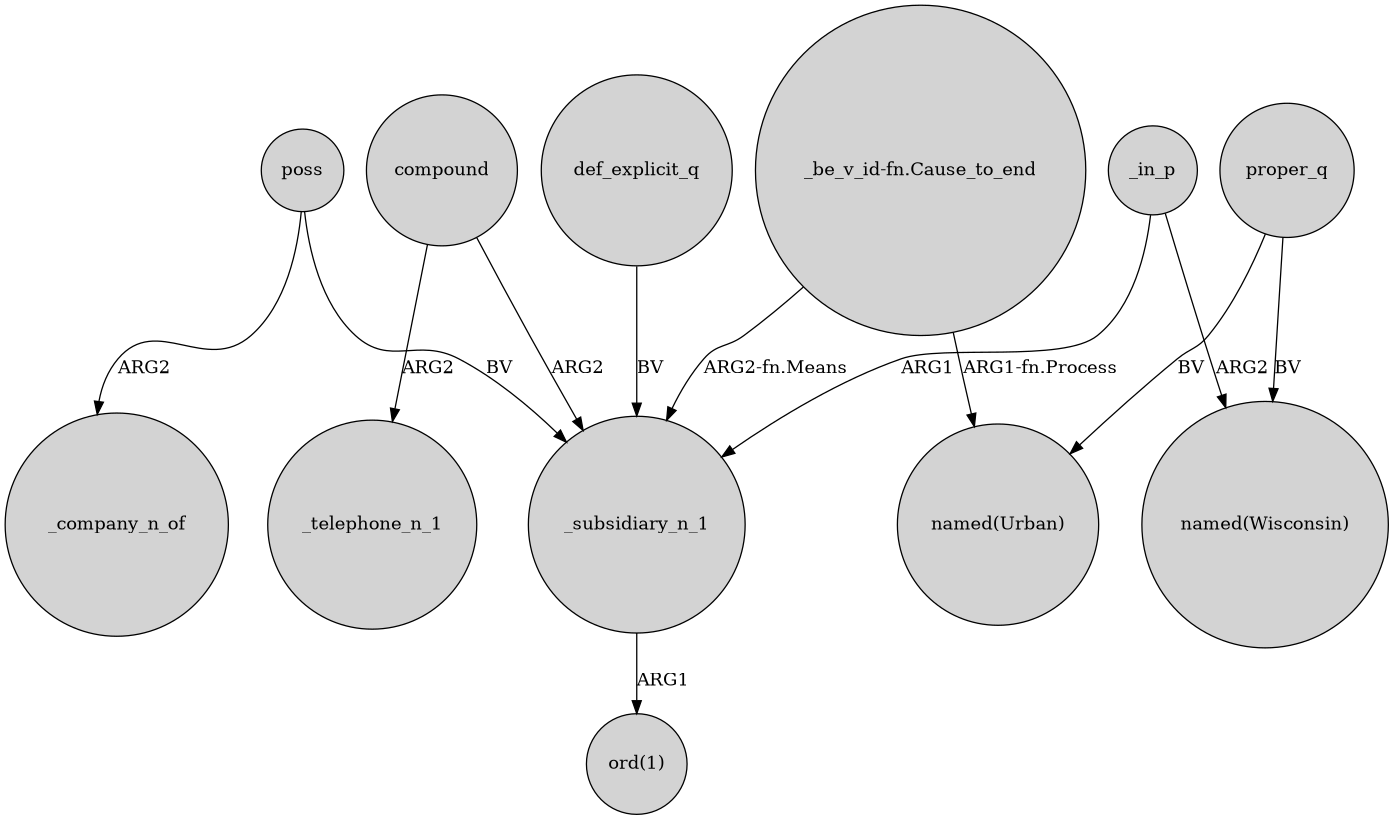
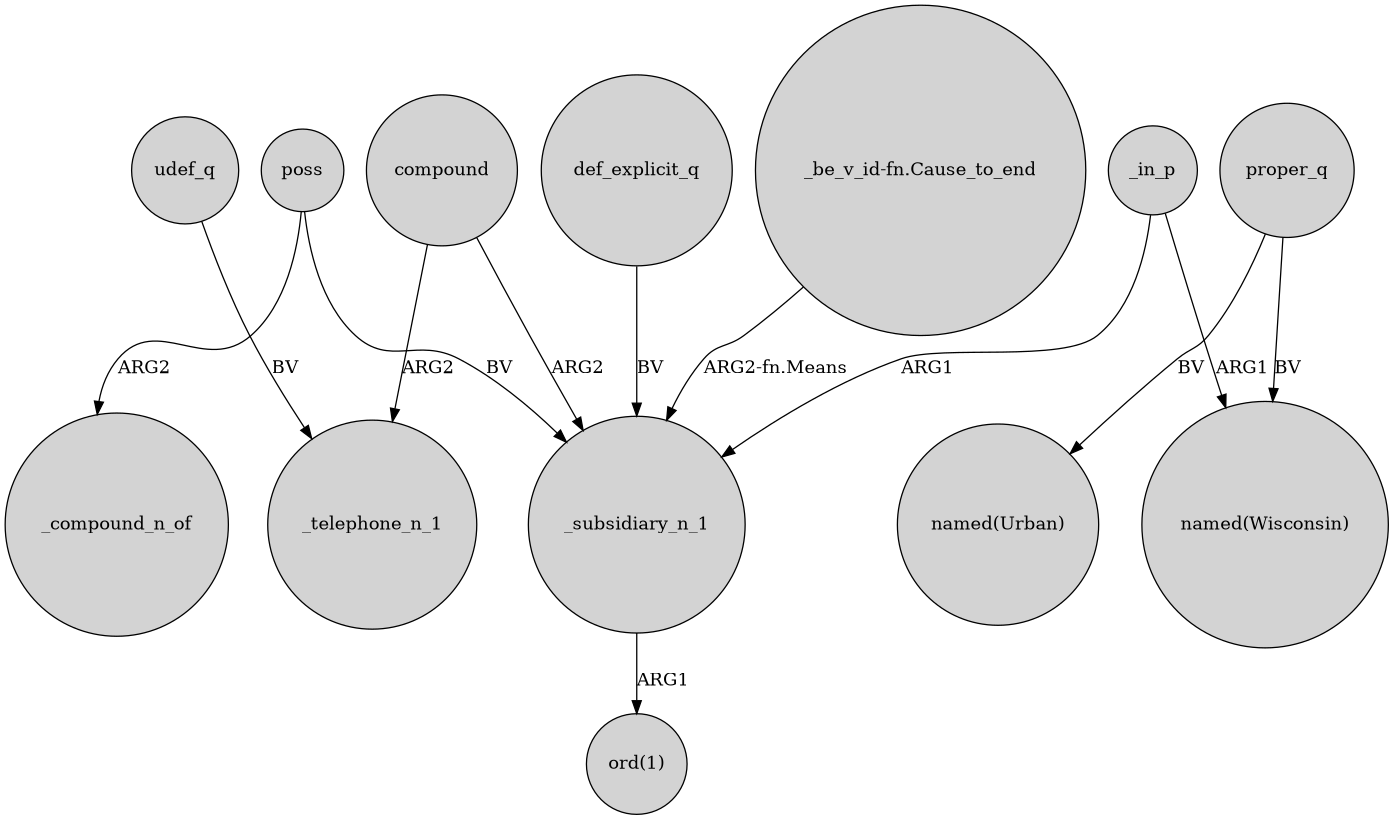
none -> (185, 170)
(1243, 368) -> (1243, 368)
(962, 373) -> none
(117, 525) -> (117, 525)
